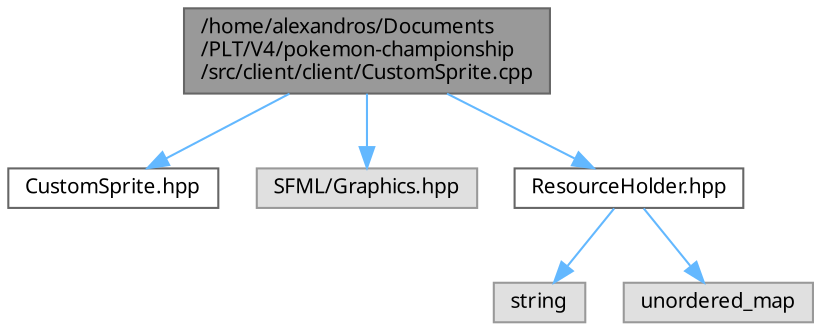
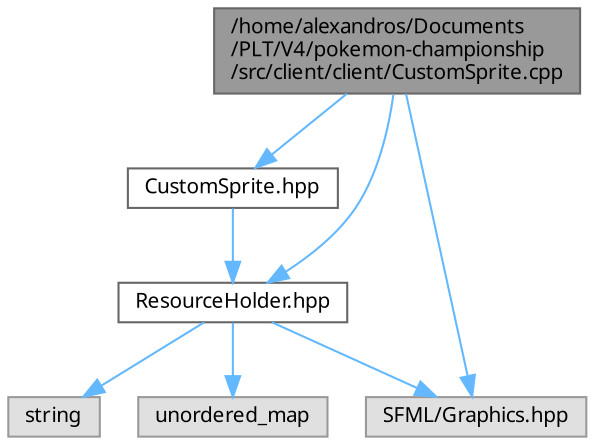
none -> (233, 235)
none -> (344, 355)
